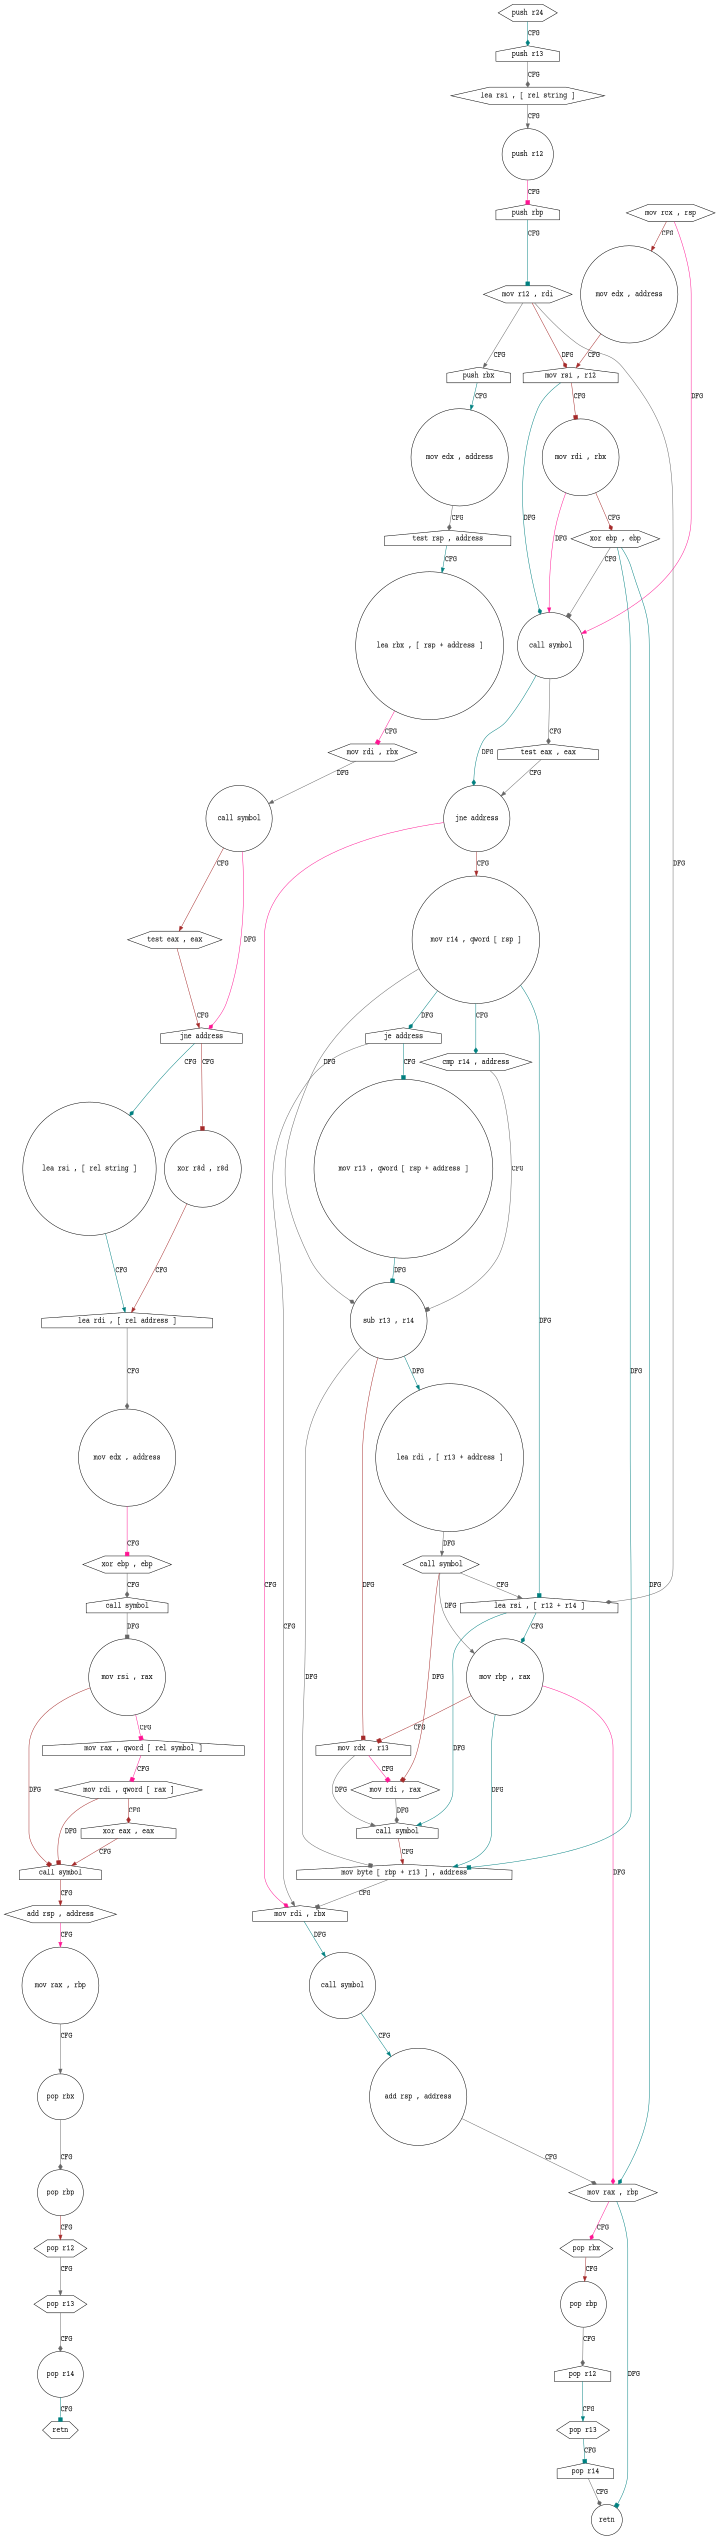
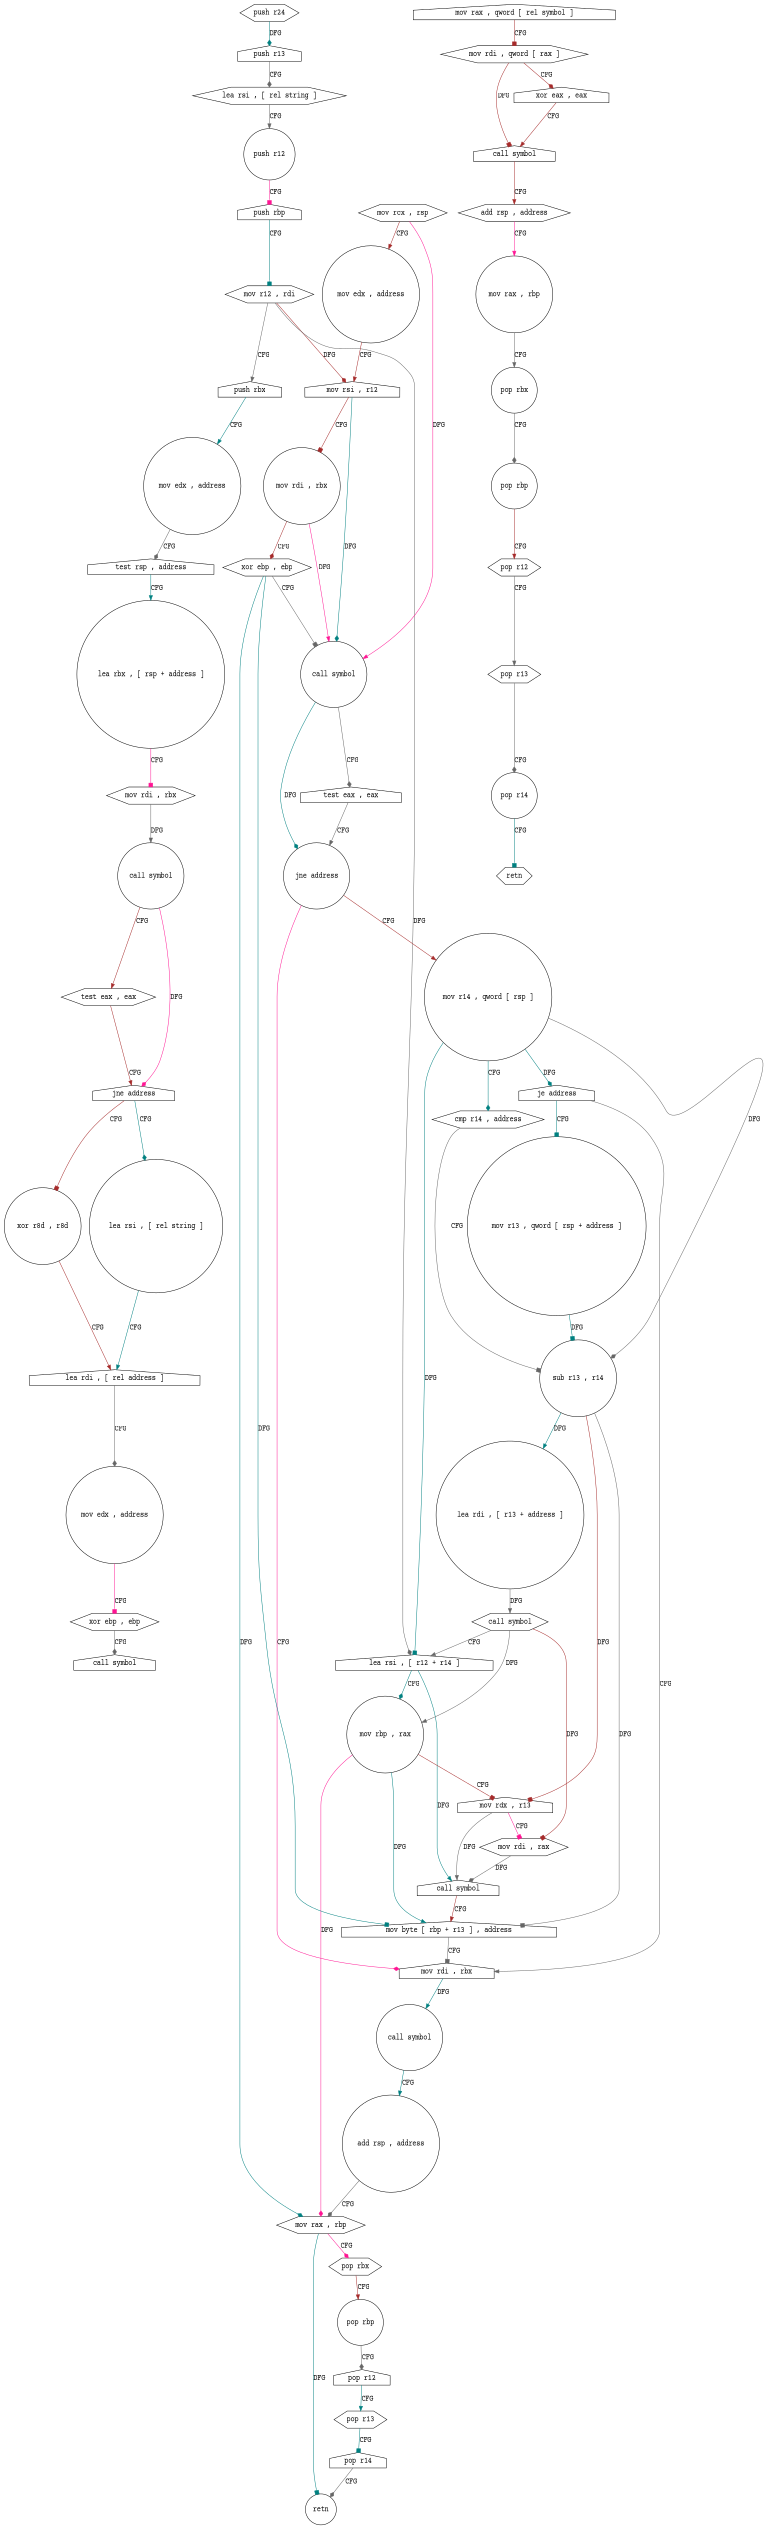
(534, 34) -> (275, 34)
(127, 1677) -> none
(137, 1766) -> (514, 30)
